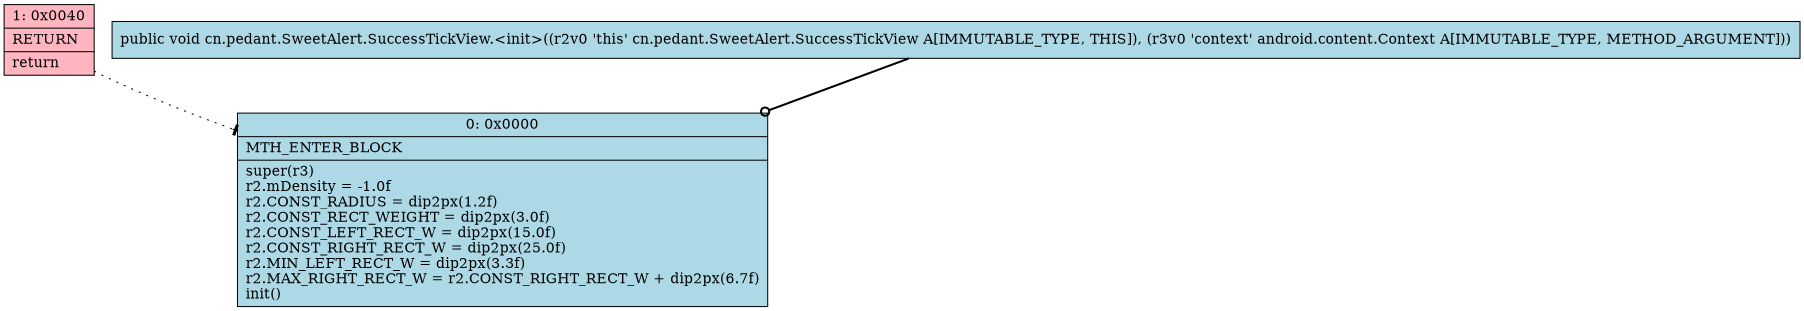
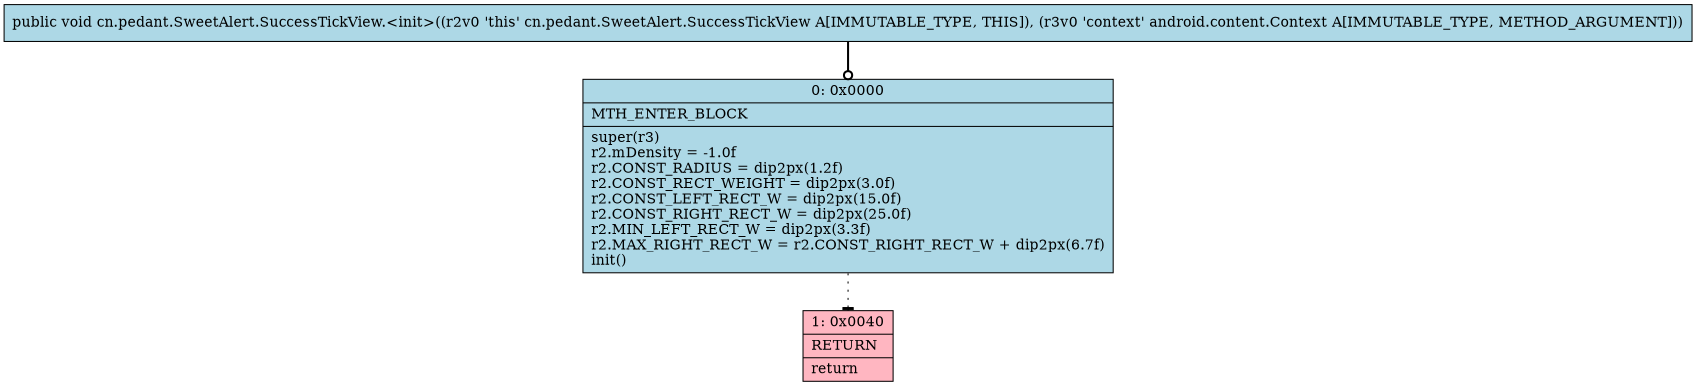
(162, 102) -> (848, 289)
